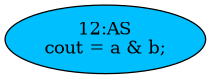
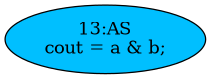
(105, 39) -> (105, 39)
